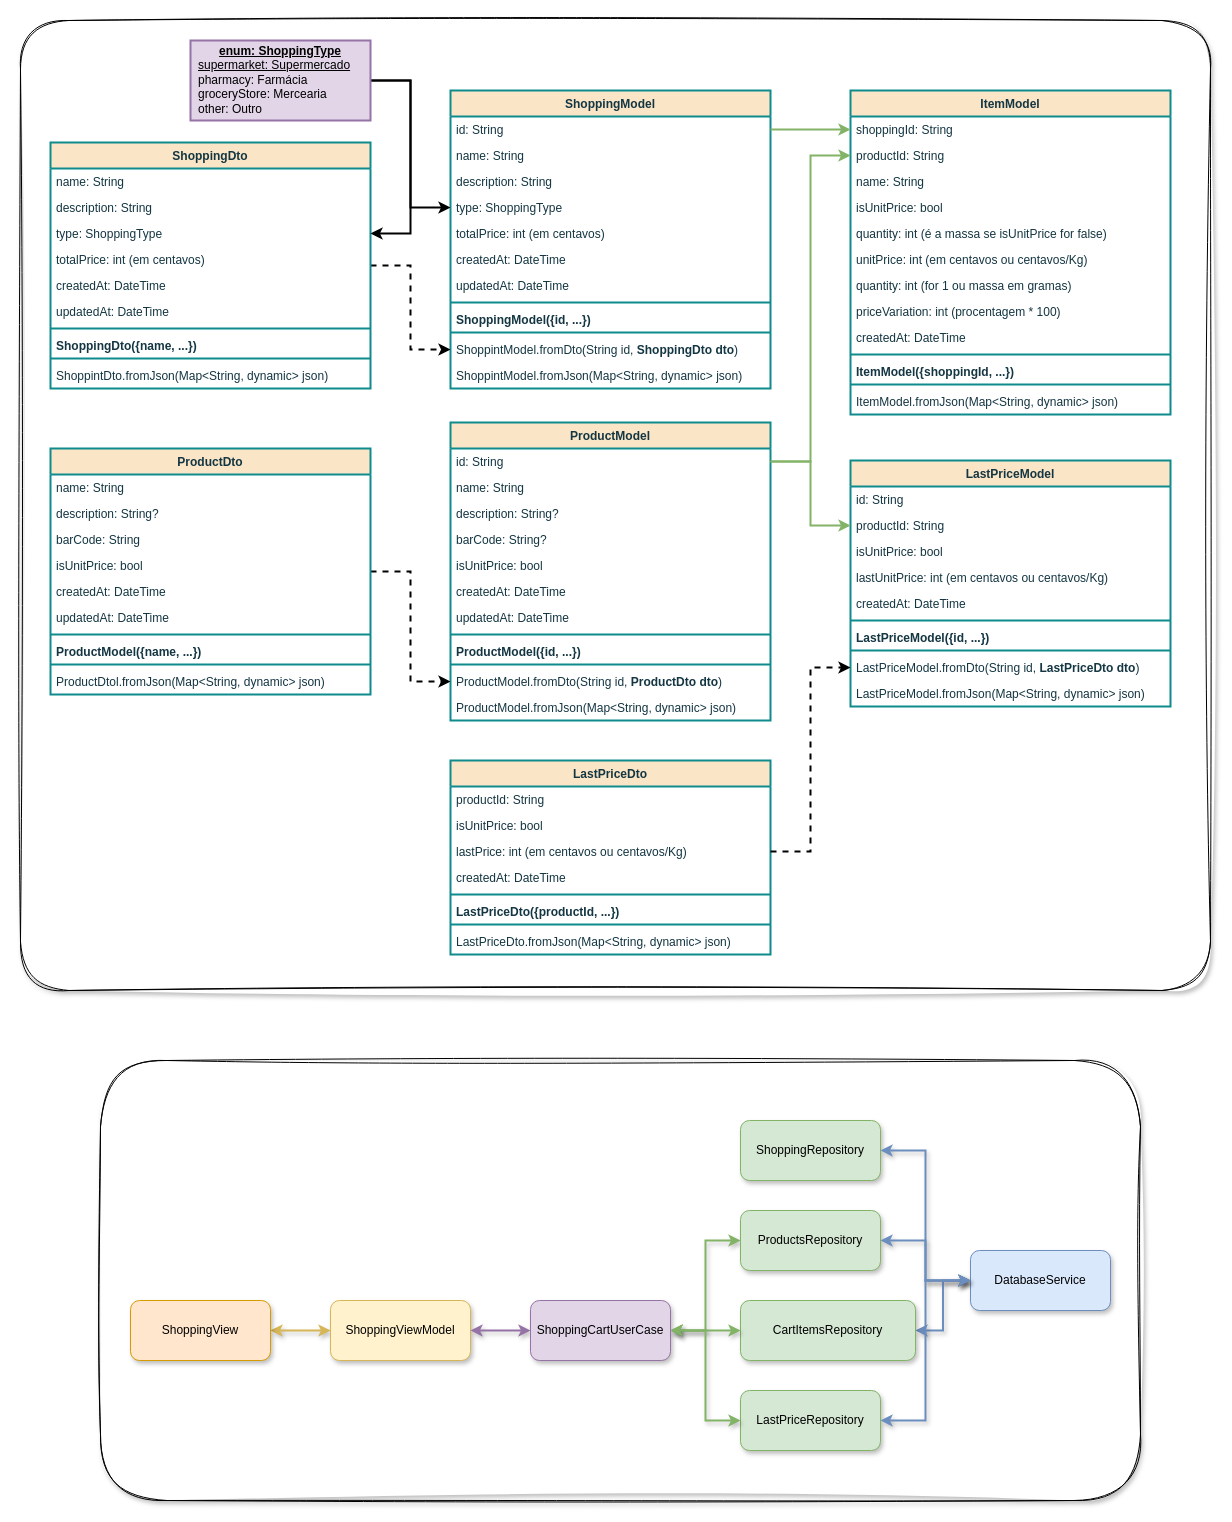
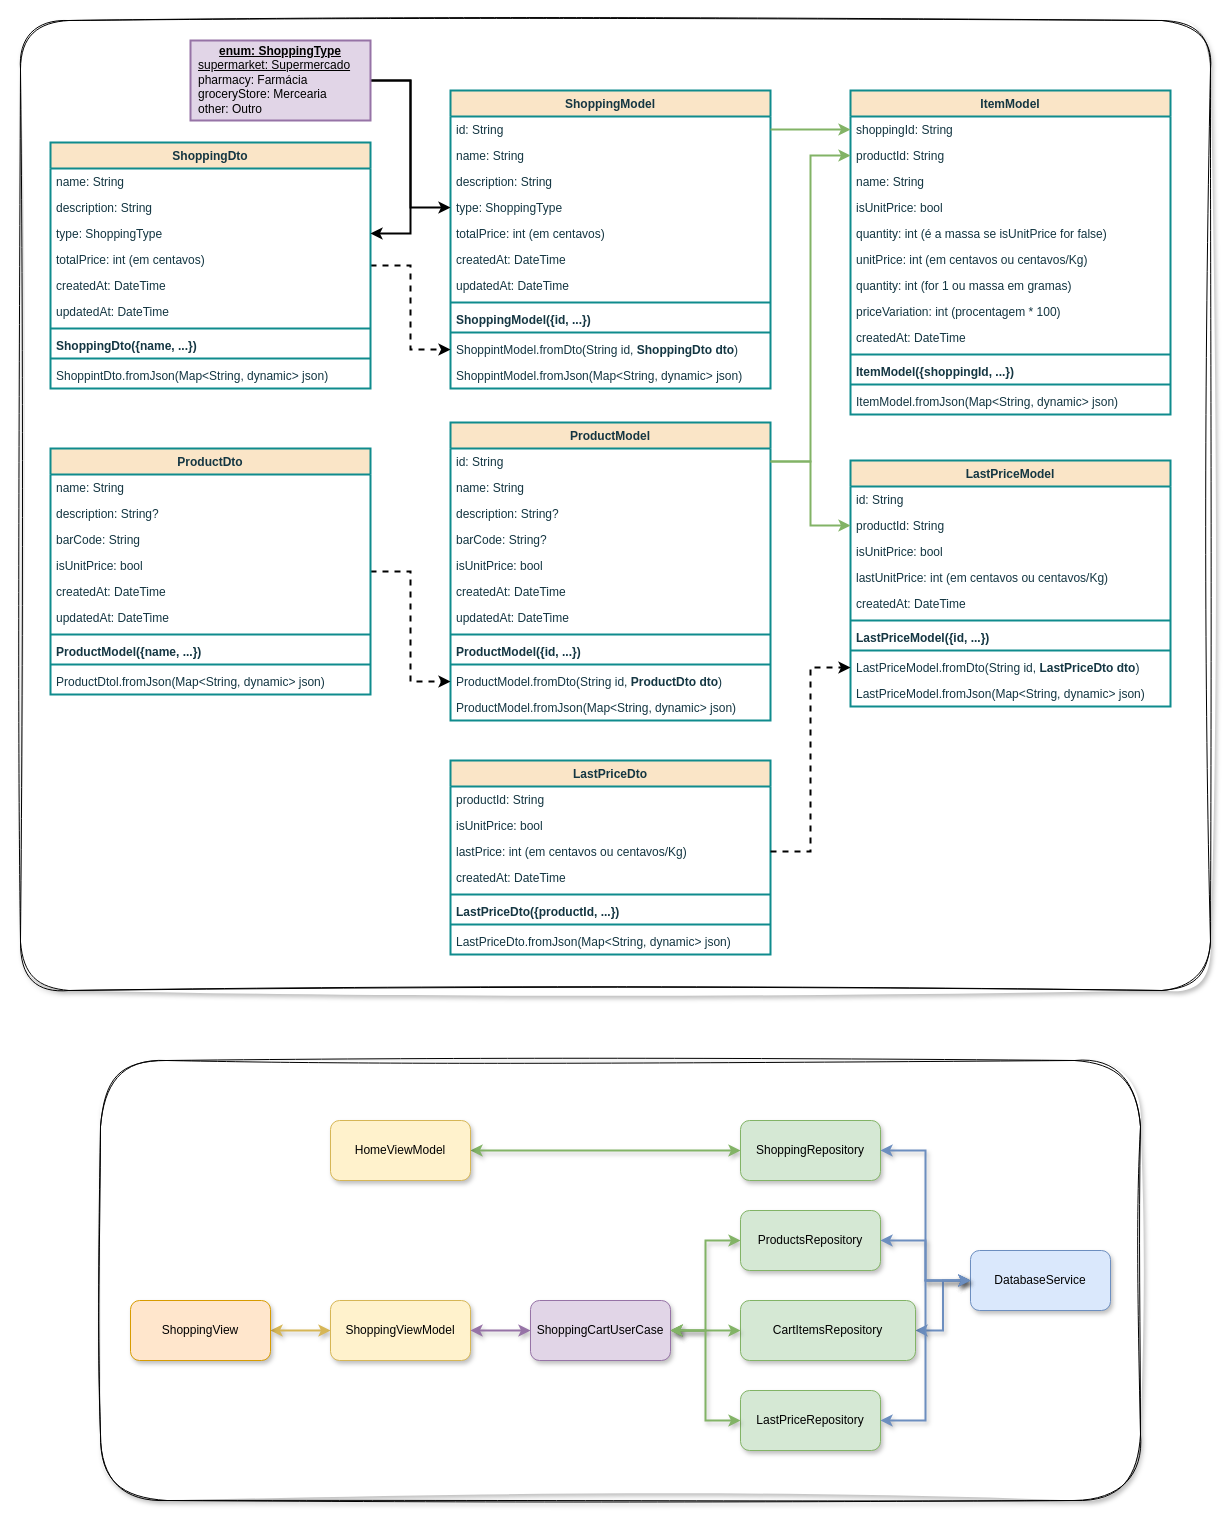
none -> (401, 1151)
none -> (606, 1151)
